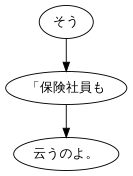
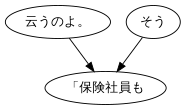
(66, 117) -> (79, 51)
